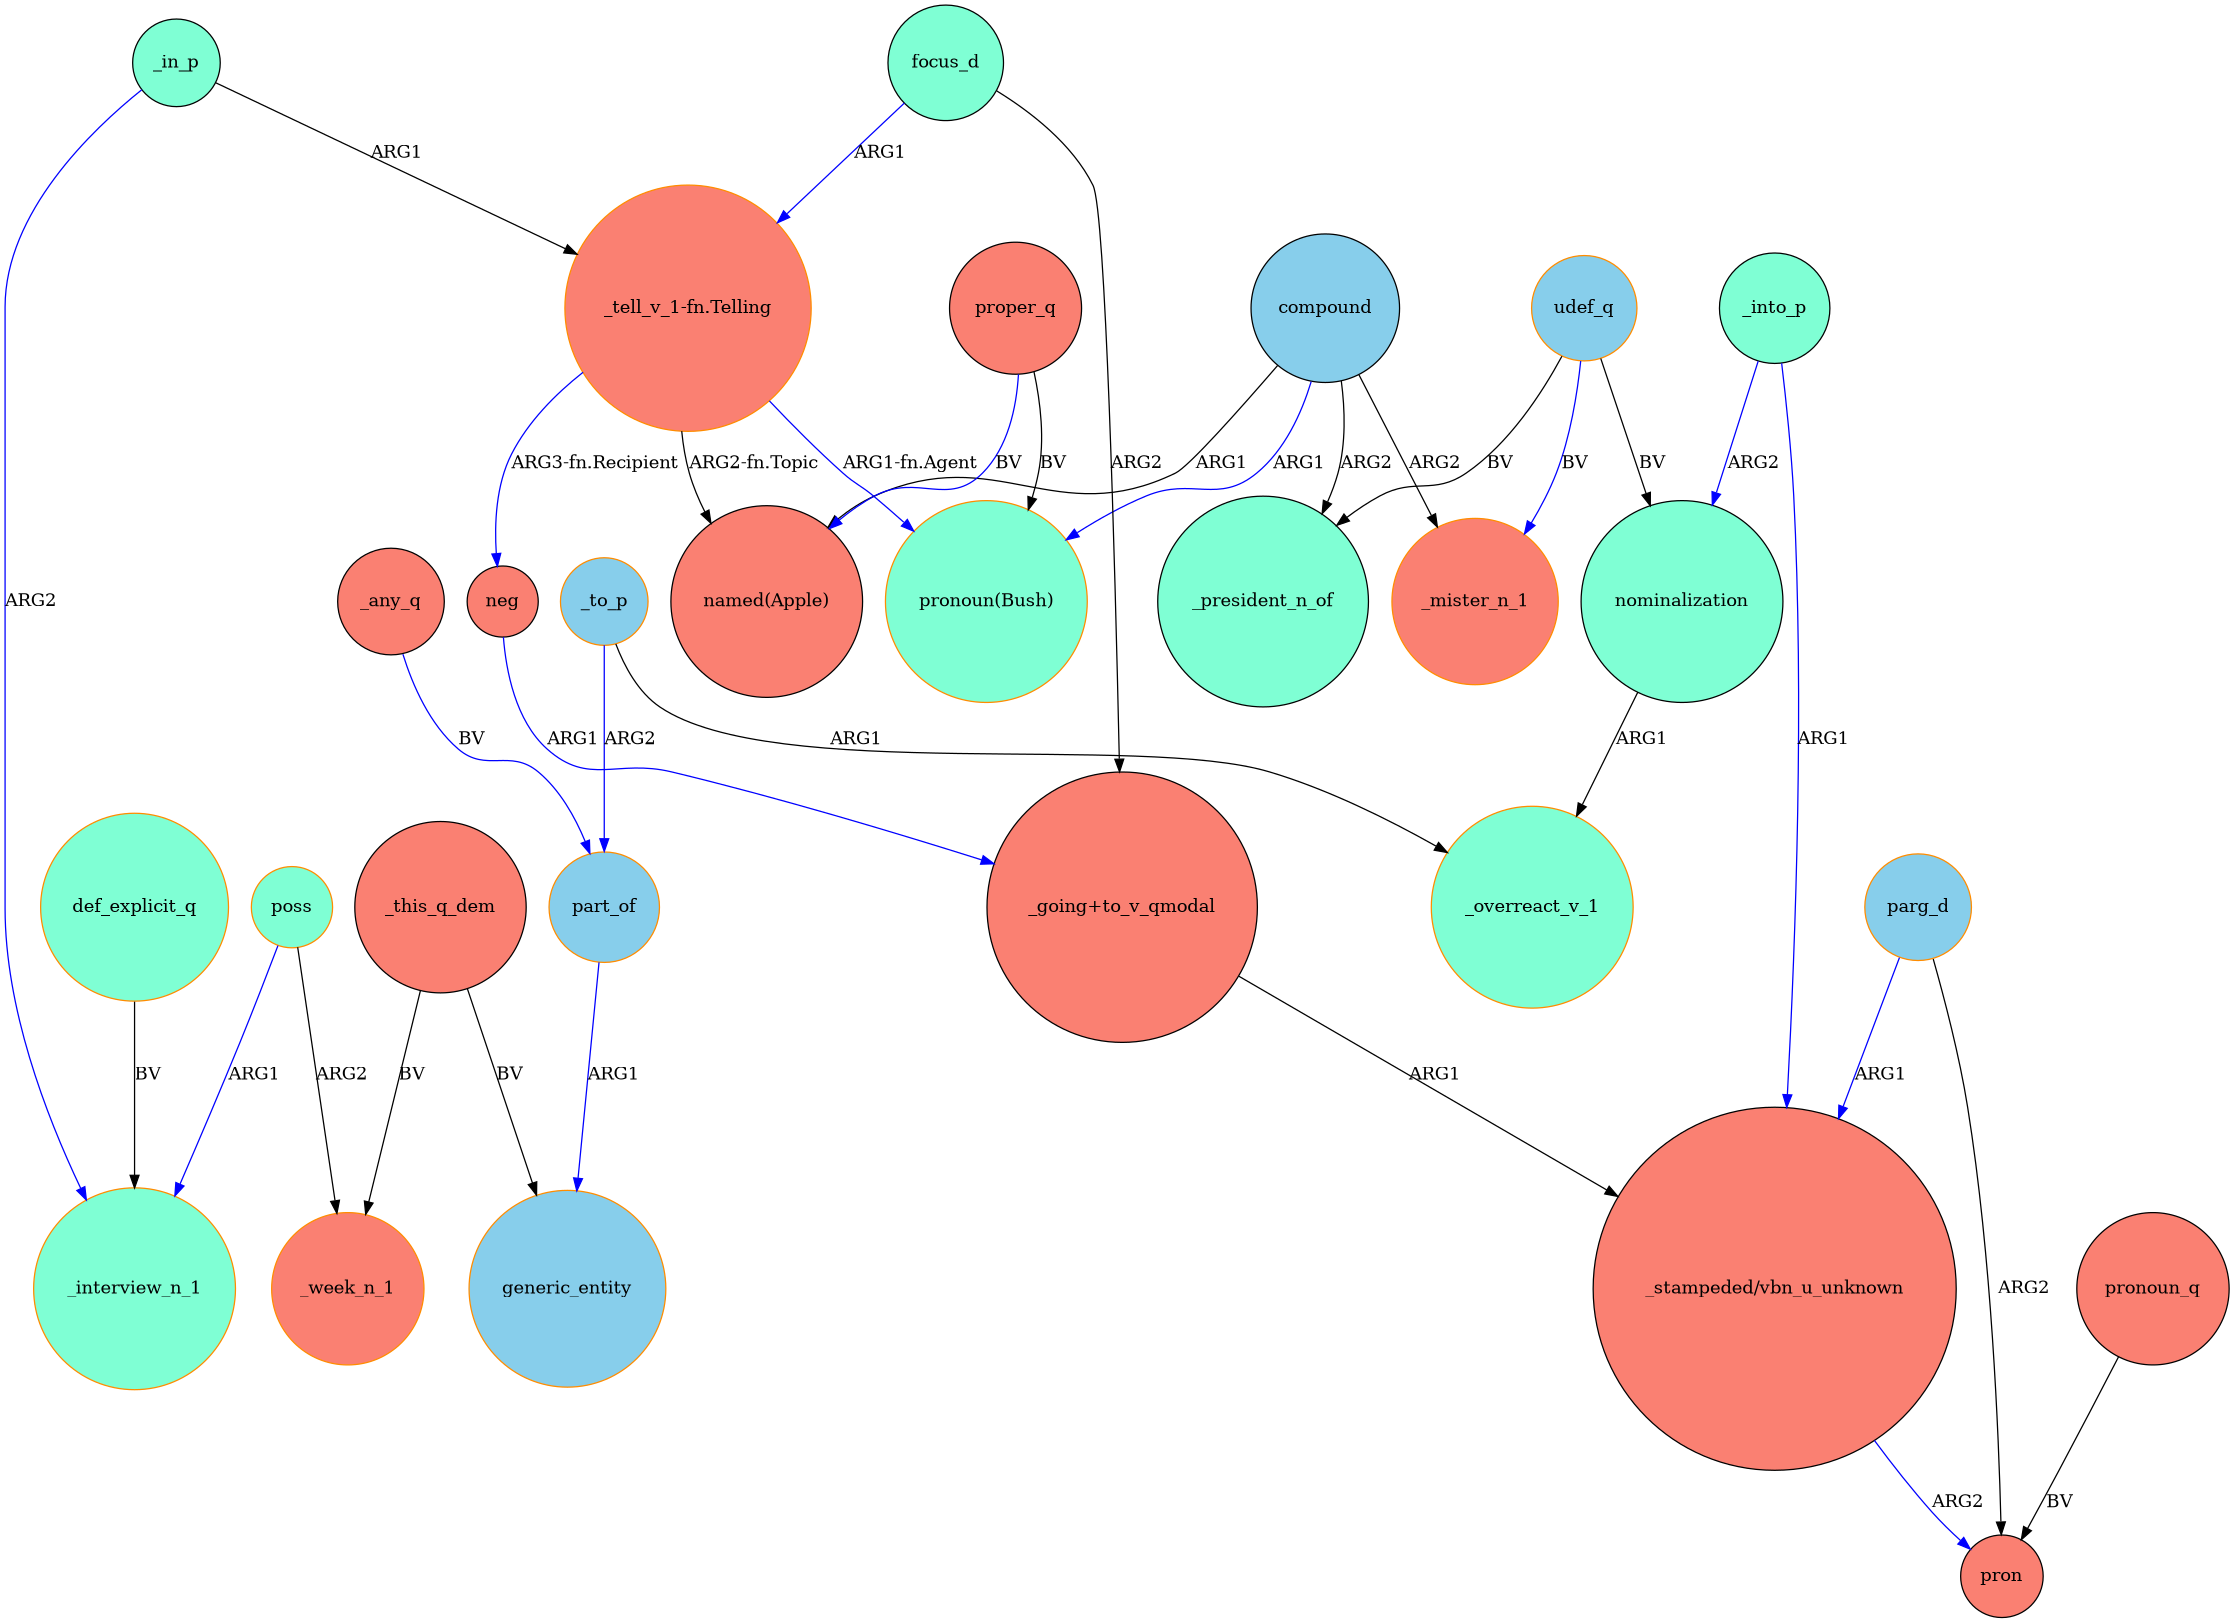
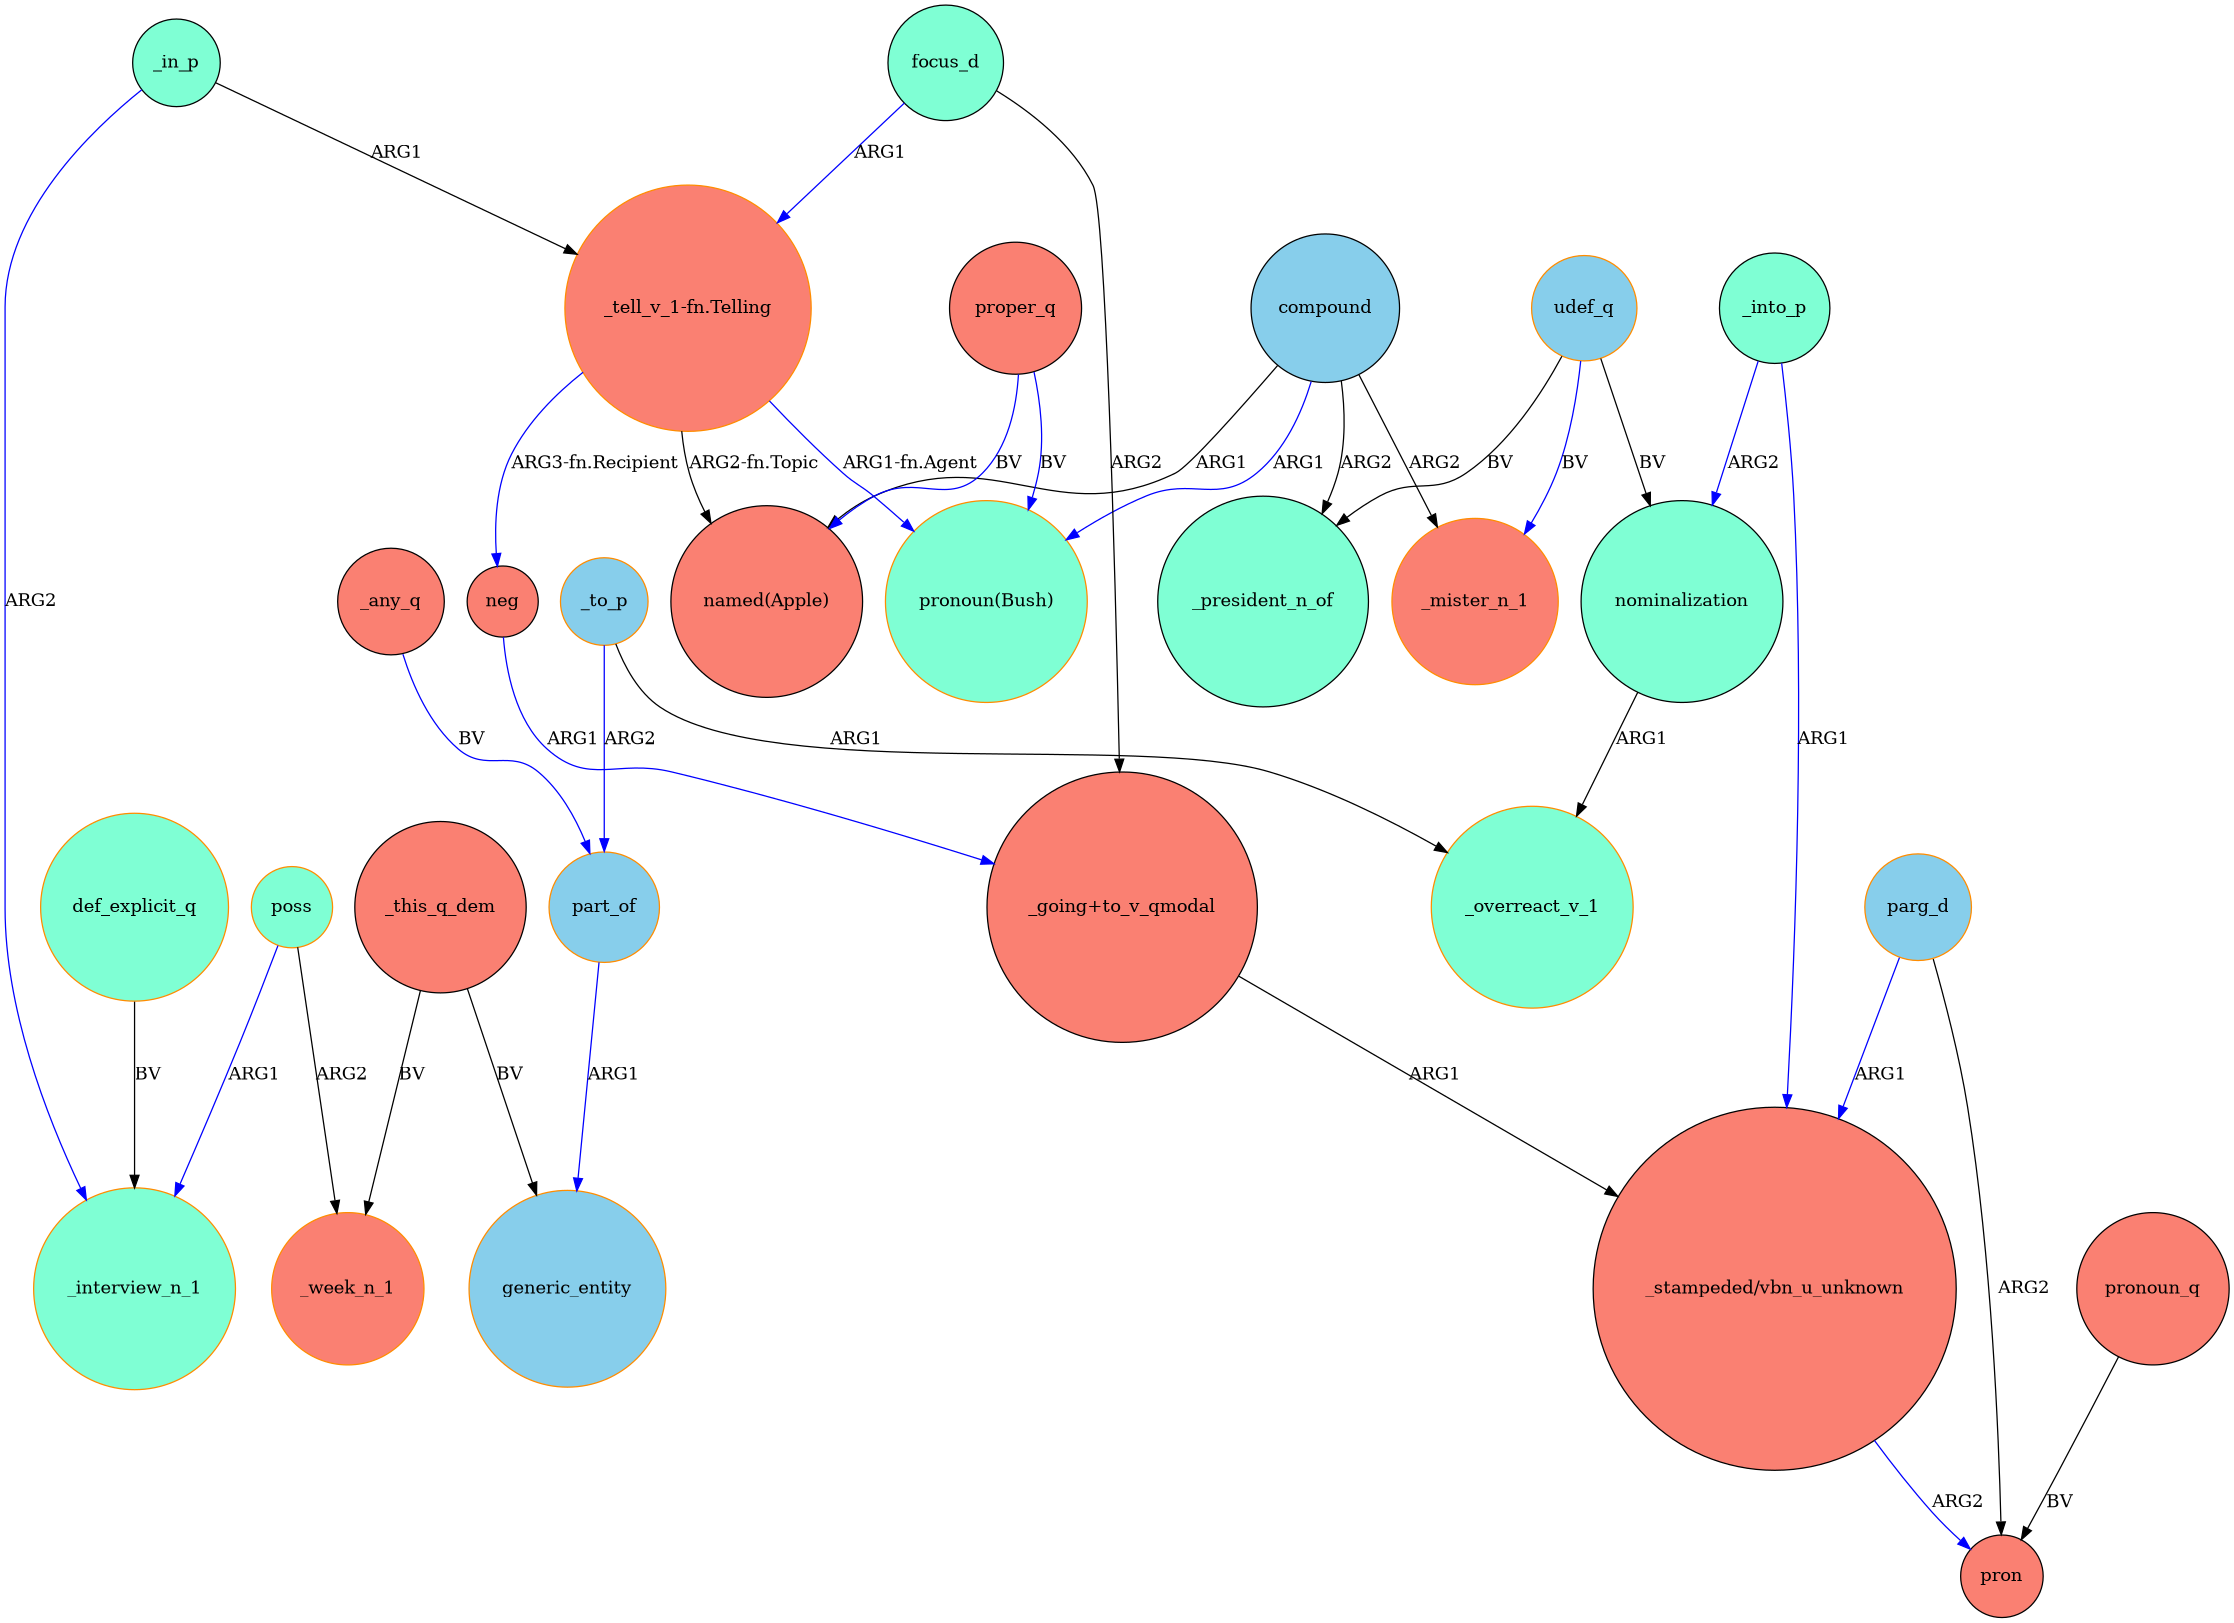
(1042, 435) -> (1042, 435)
